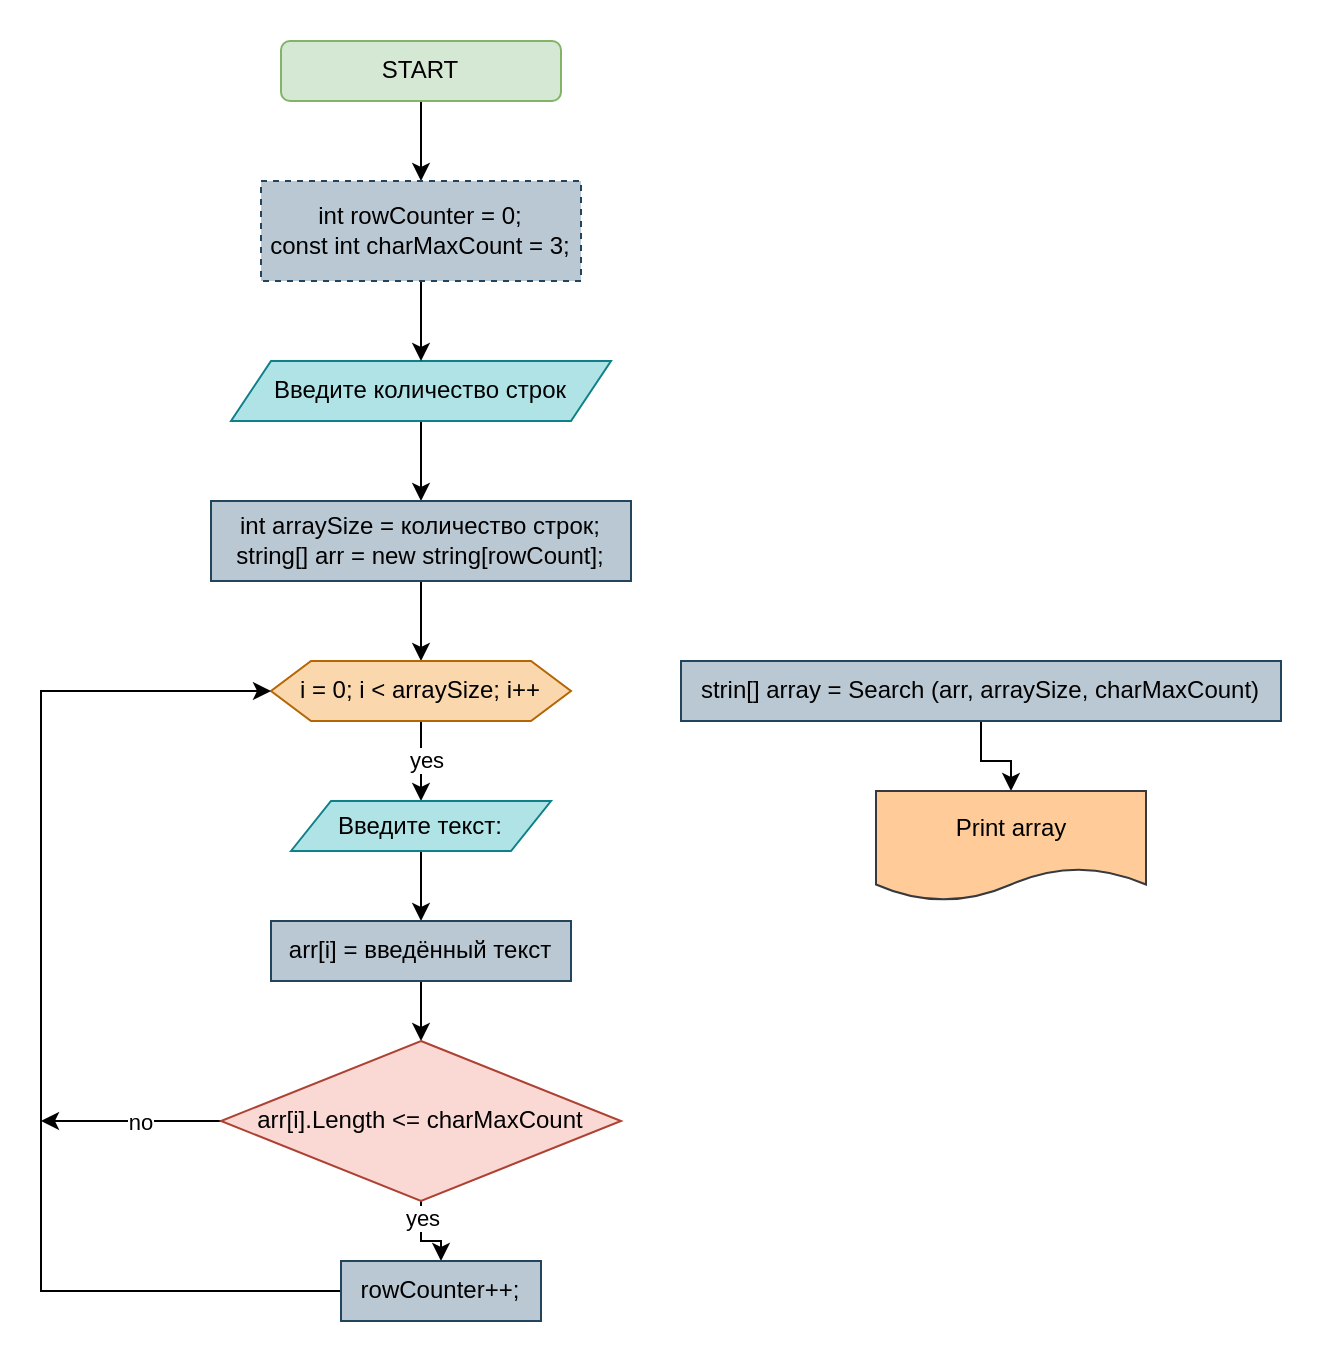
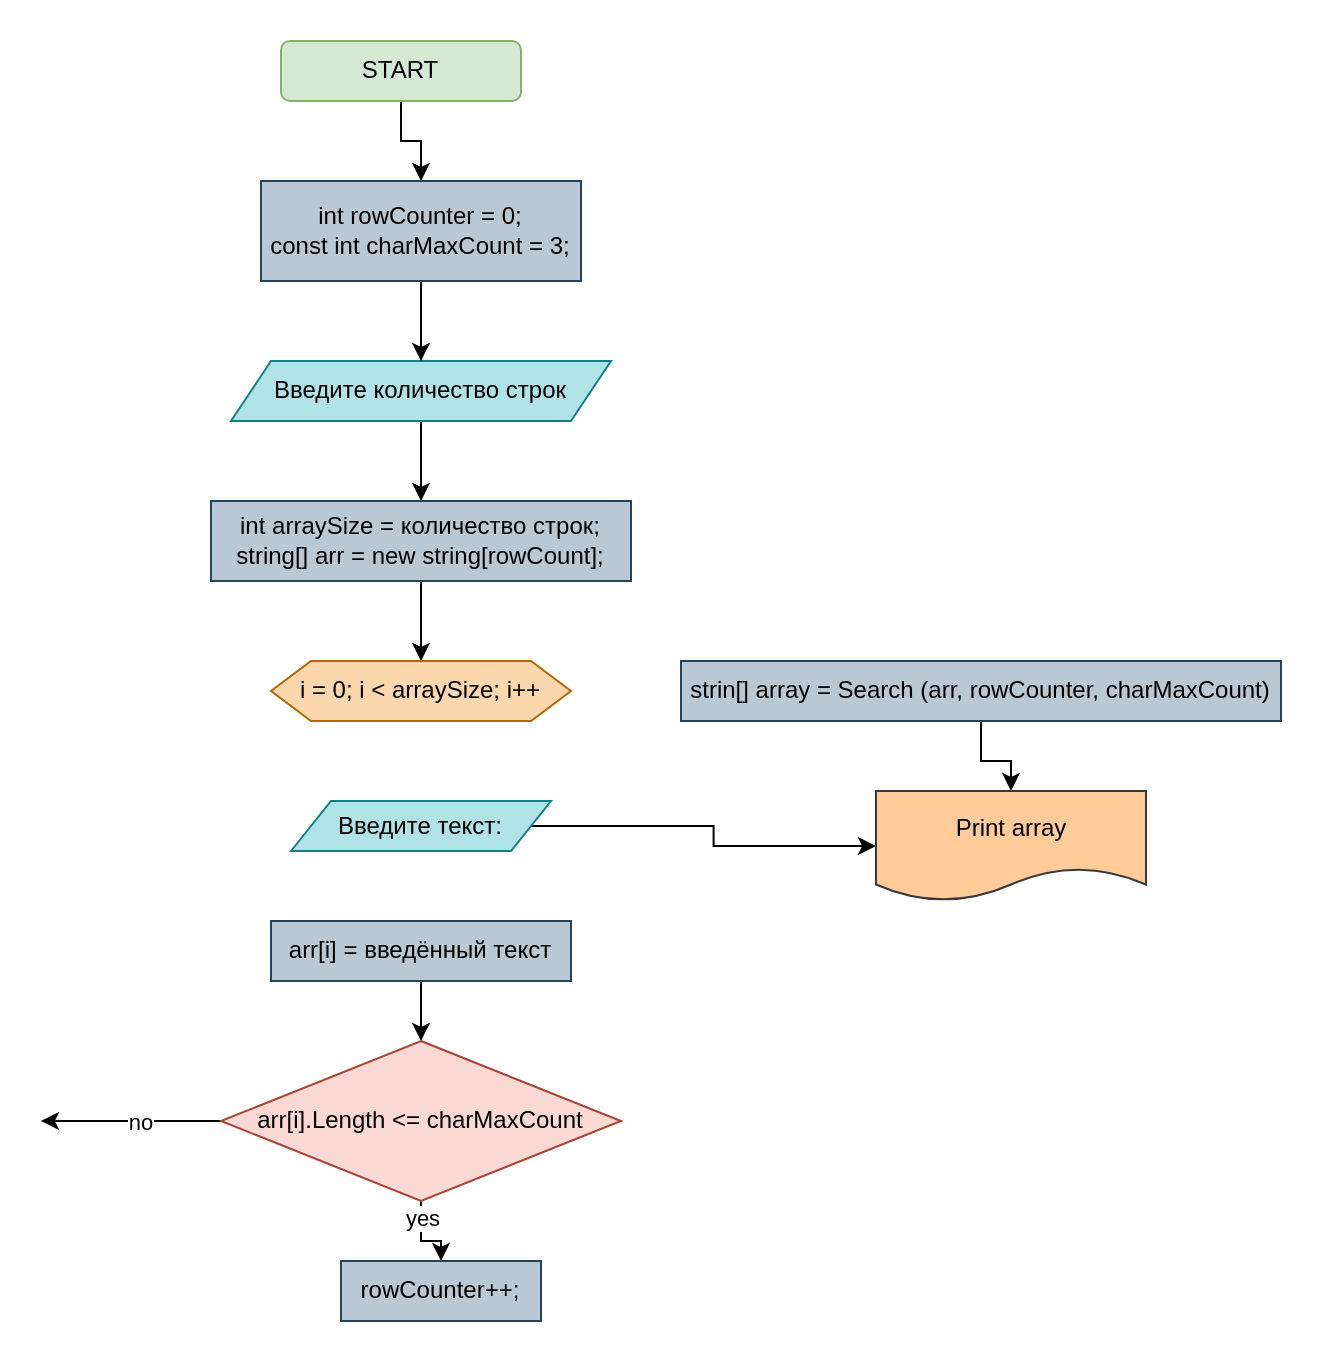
(421, 71) -> (401, 71)
(421, 231) -> (421, 231)
(981, 691) -> (981, 691)
(421, 754) -> none
(421, 889) -> (707, 826)
(41, 1033) -> none
